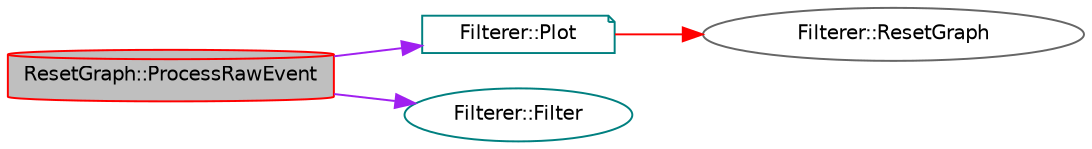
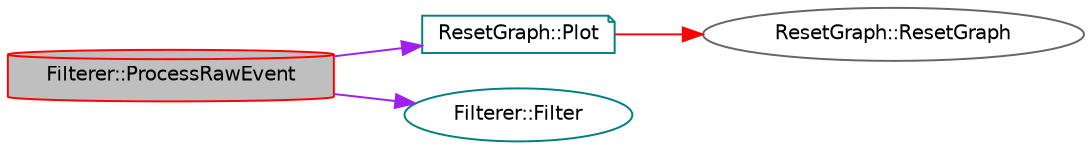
(518, 34) -> (518, 34)
(894, 34) -> (894, 34)
(171, 76) -> (171, 76)
